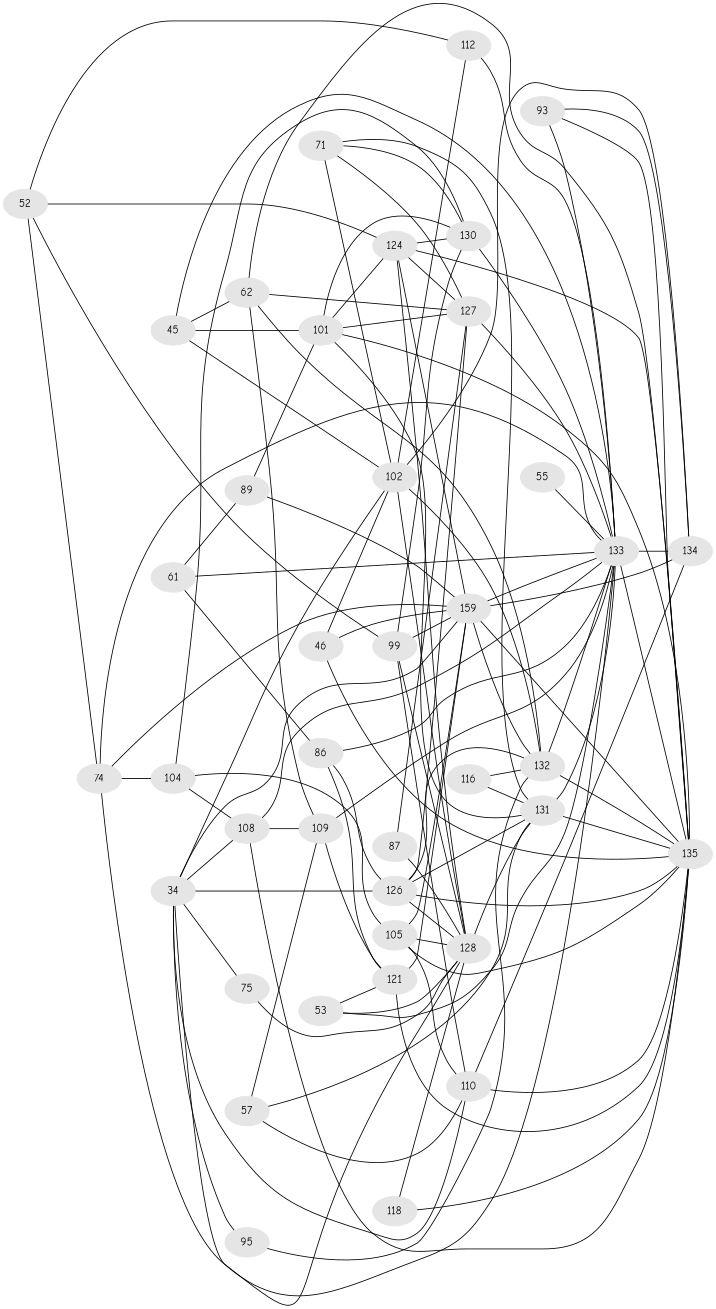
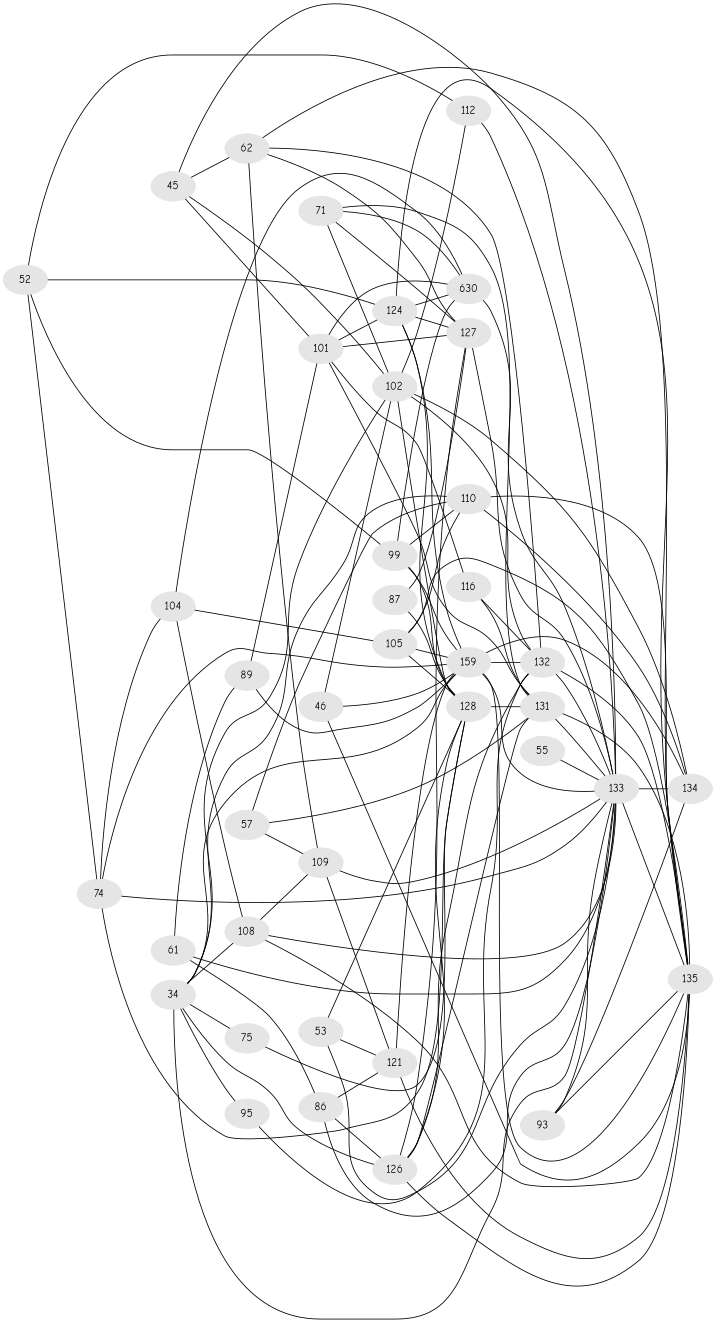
(469, 236) -> (469, 289)
(628, 504) -> (421, 452)
(395, 1211) -> none
